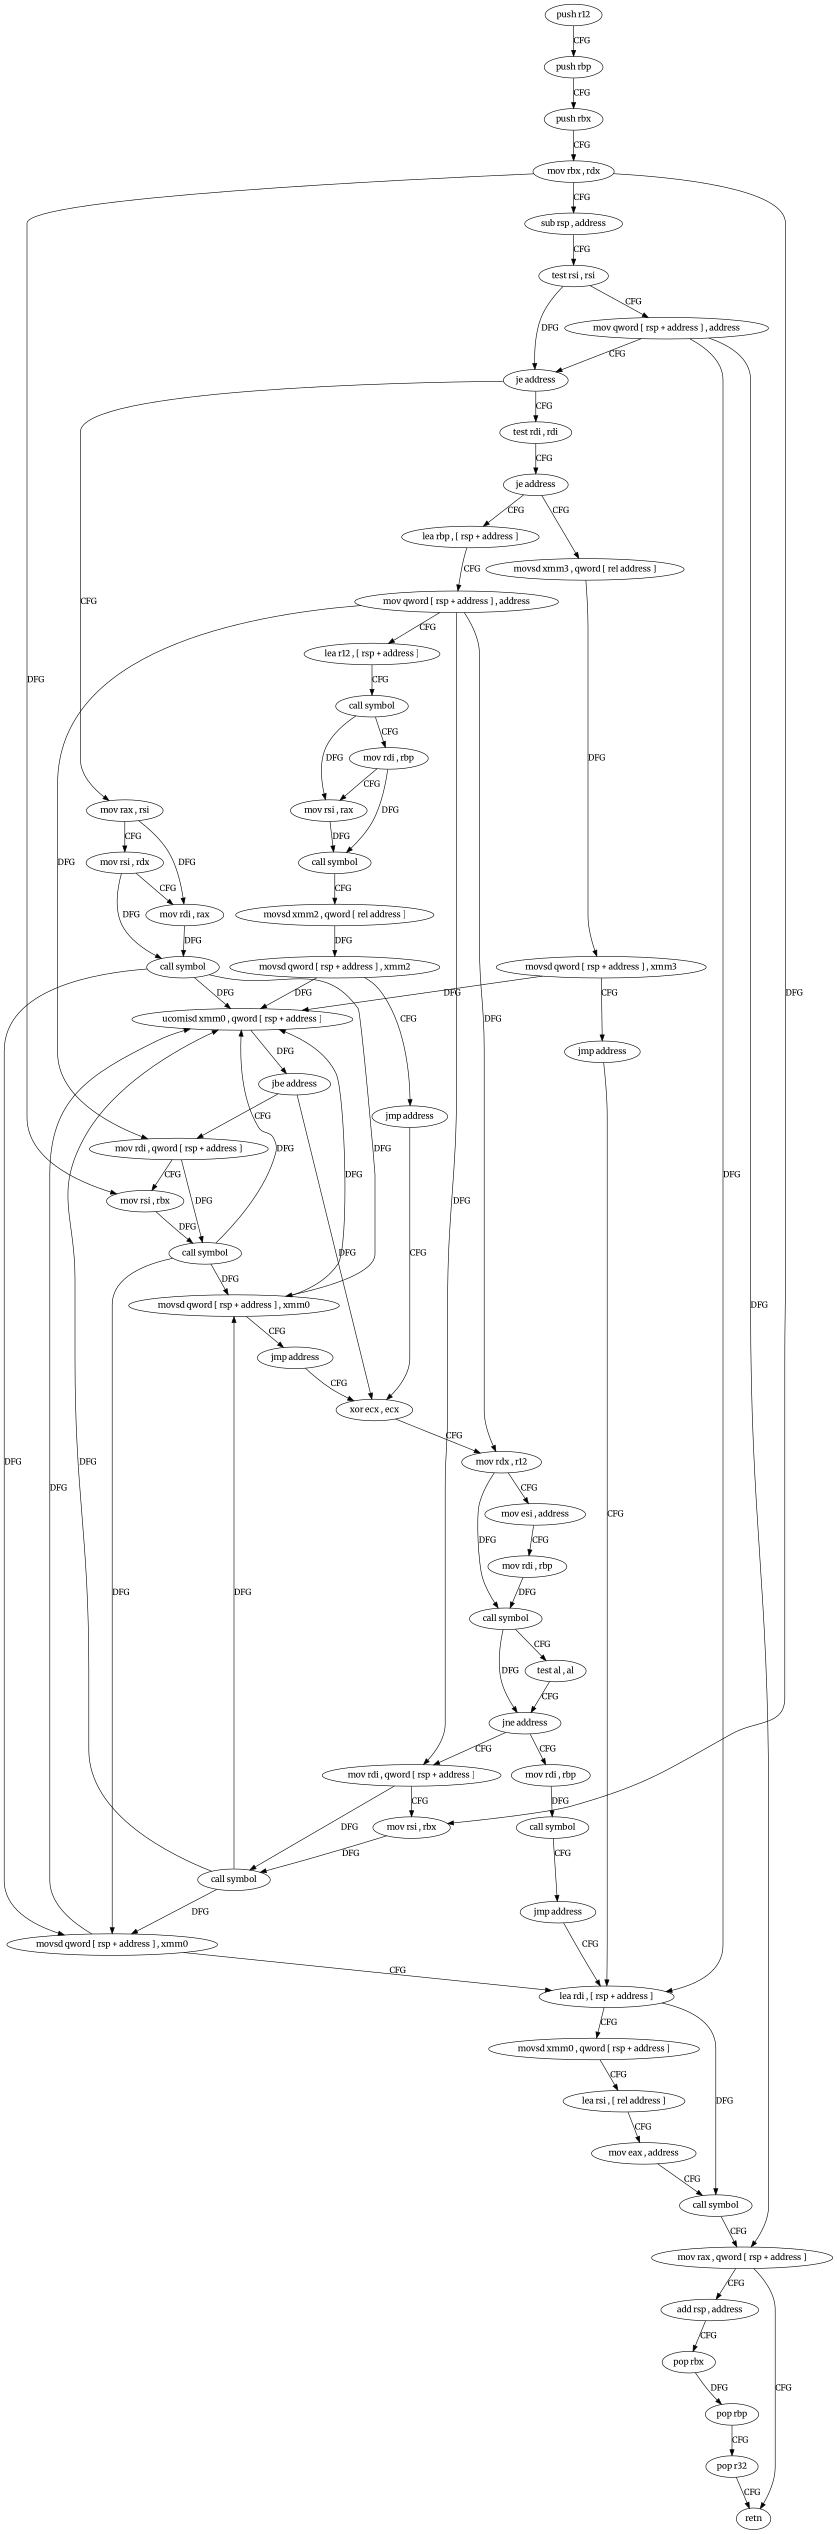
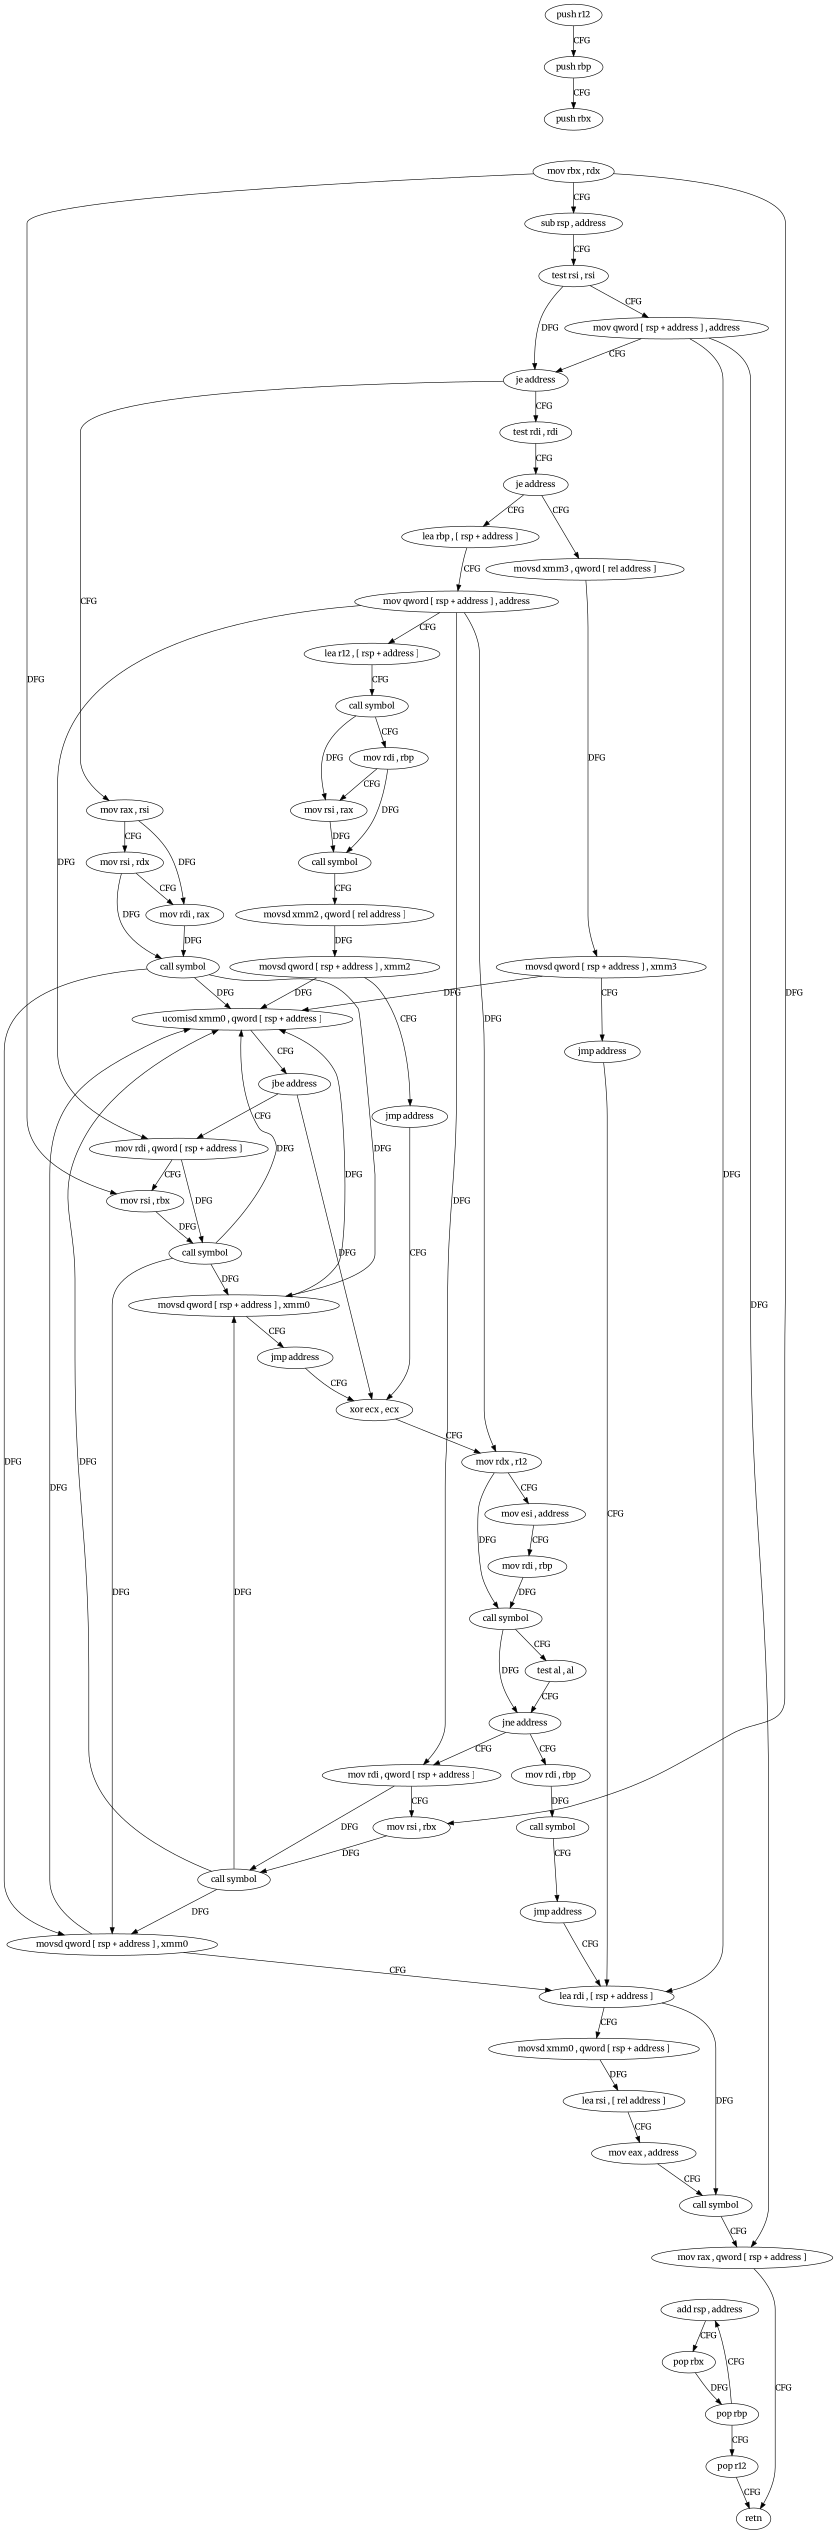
(574, 143) -> none
(286, 1052) -> (286, 1052)
(619, 2075) -> (619, 2075)
(728, 2281) -> (727, 2365)
(732, 2467) -> (732, 2467)
